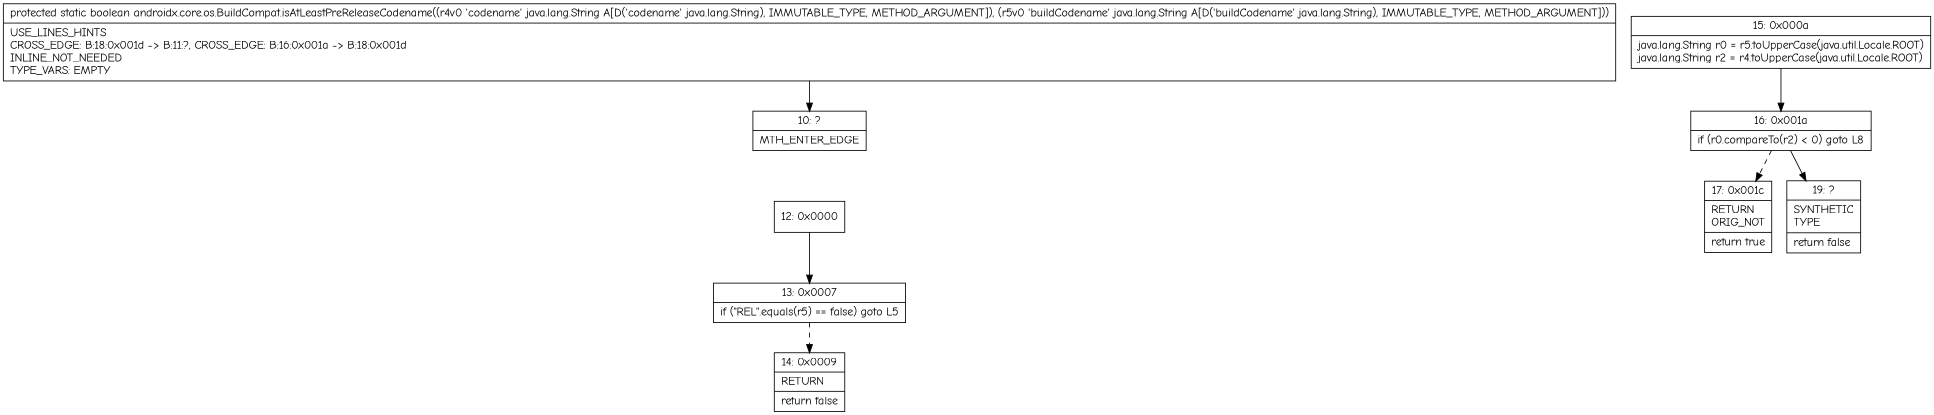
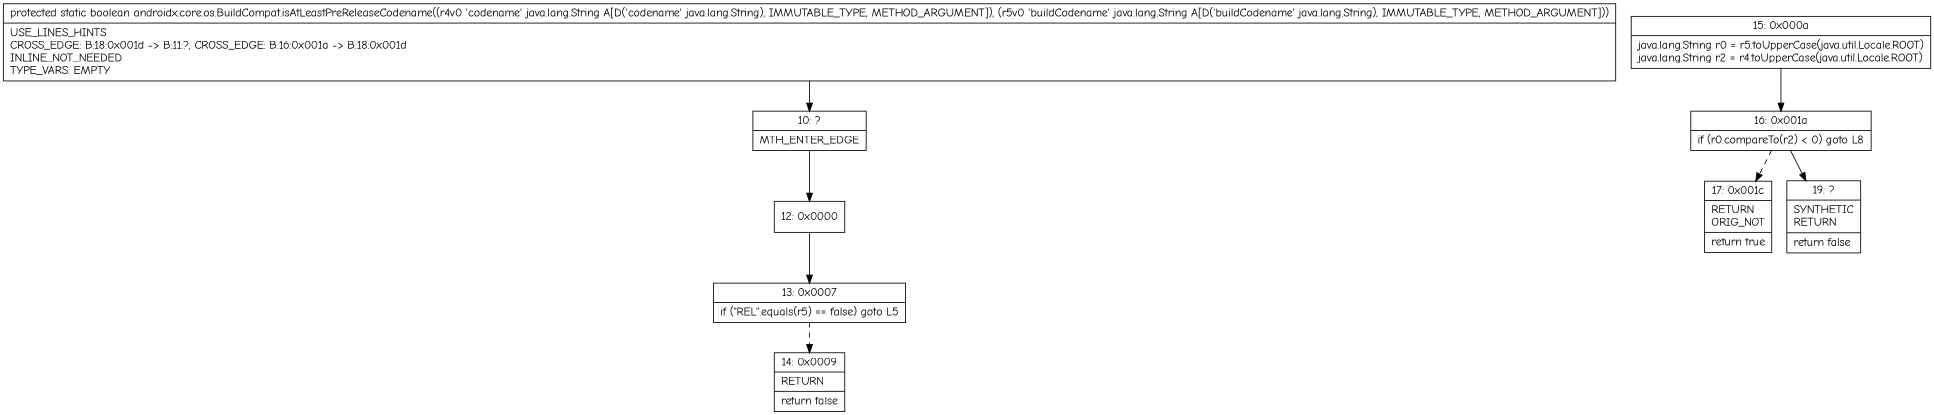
none -> (810, 172)
(1807, 222) -> (1815, 222)
